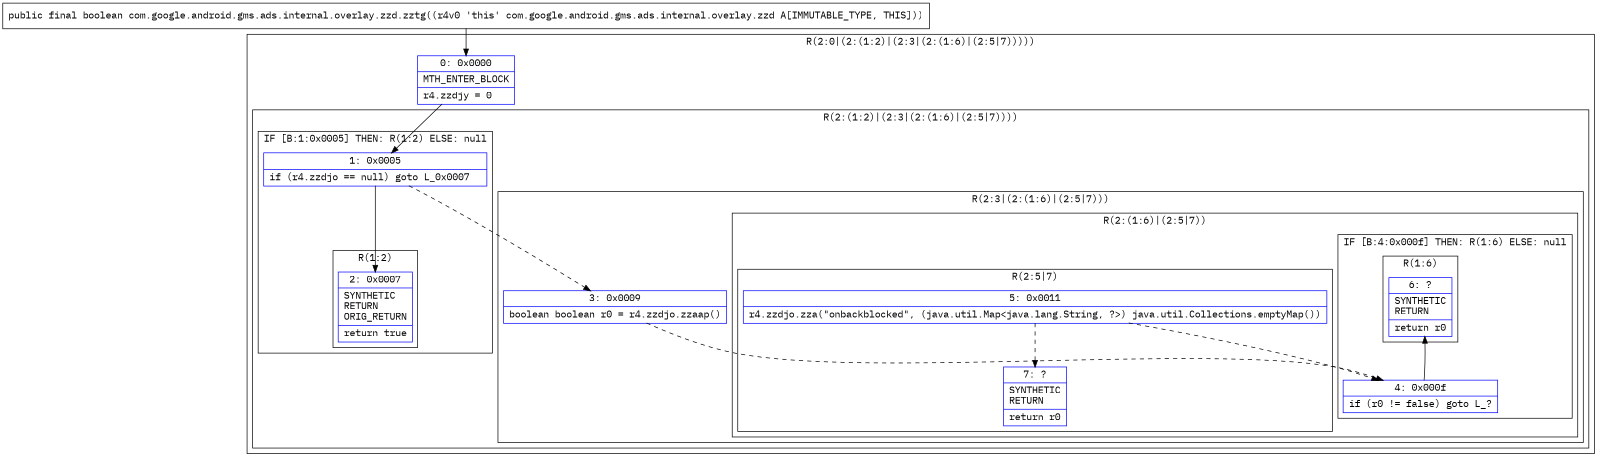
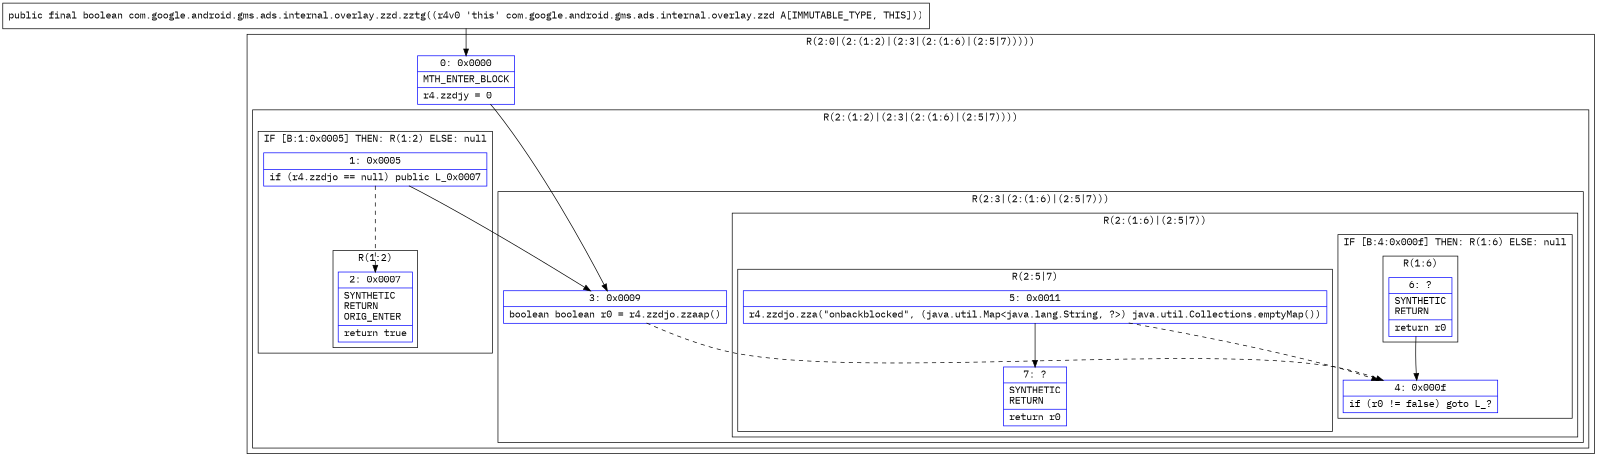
(419, 126) -> (549, 187)
(369, 177) -> (375, 177)
(375, 225) -> (375, 225)
(506, 240) -> (506, 240)
(375, 317) -> (373, 317)
(1035, 342) -> (1035, 342)
(1425, 362) -> (1416, 355)
